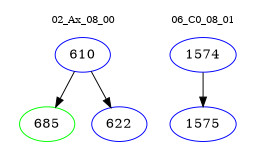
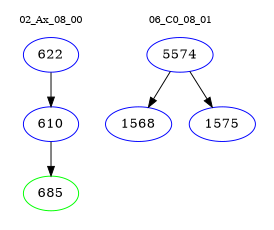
(203, 55) -> (180, 55)
(99, 85) -> (51, 85)
none -> (139, 124)
